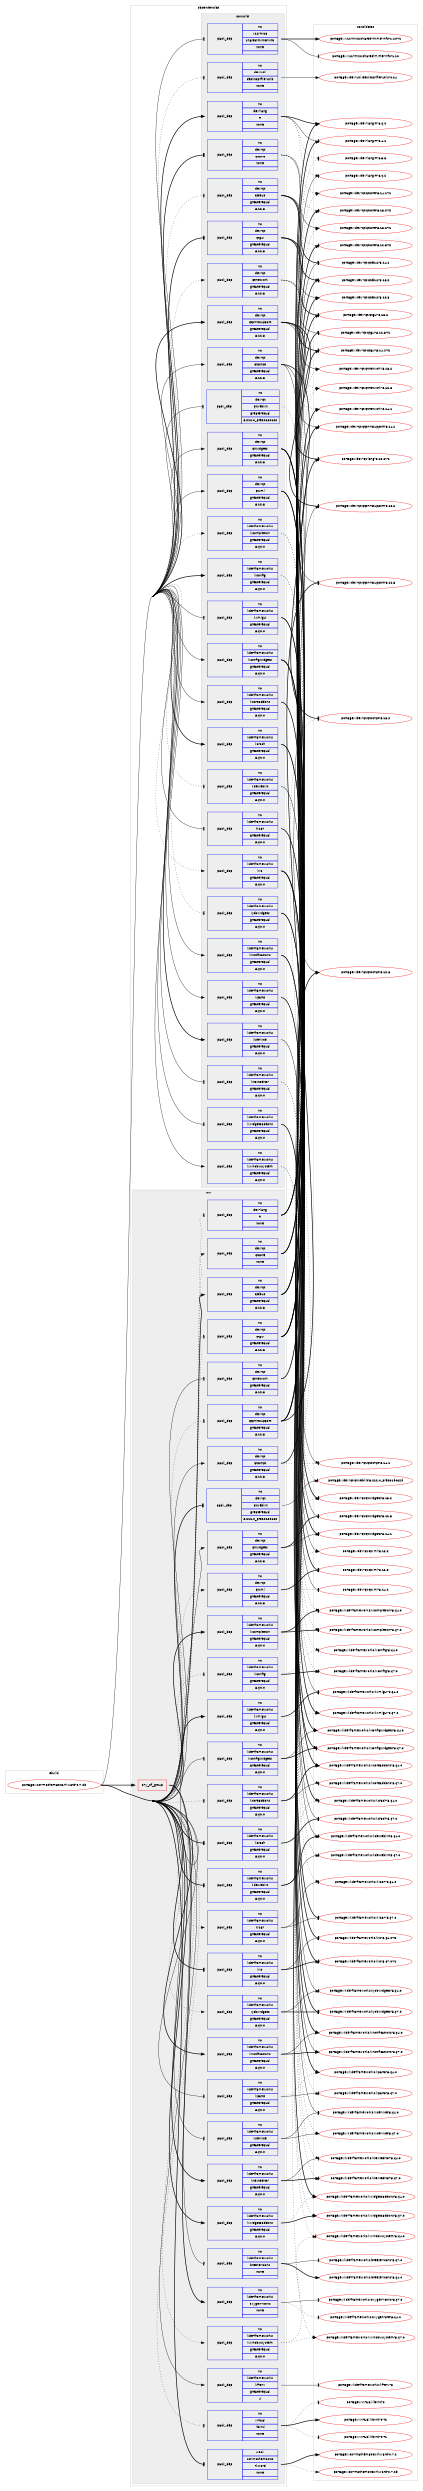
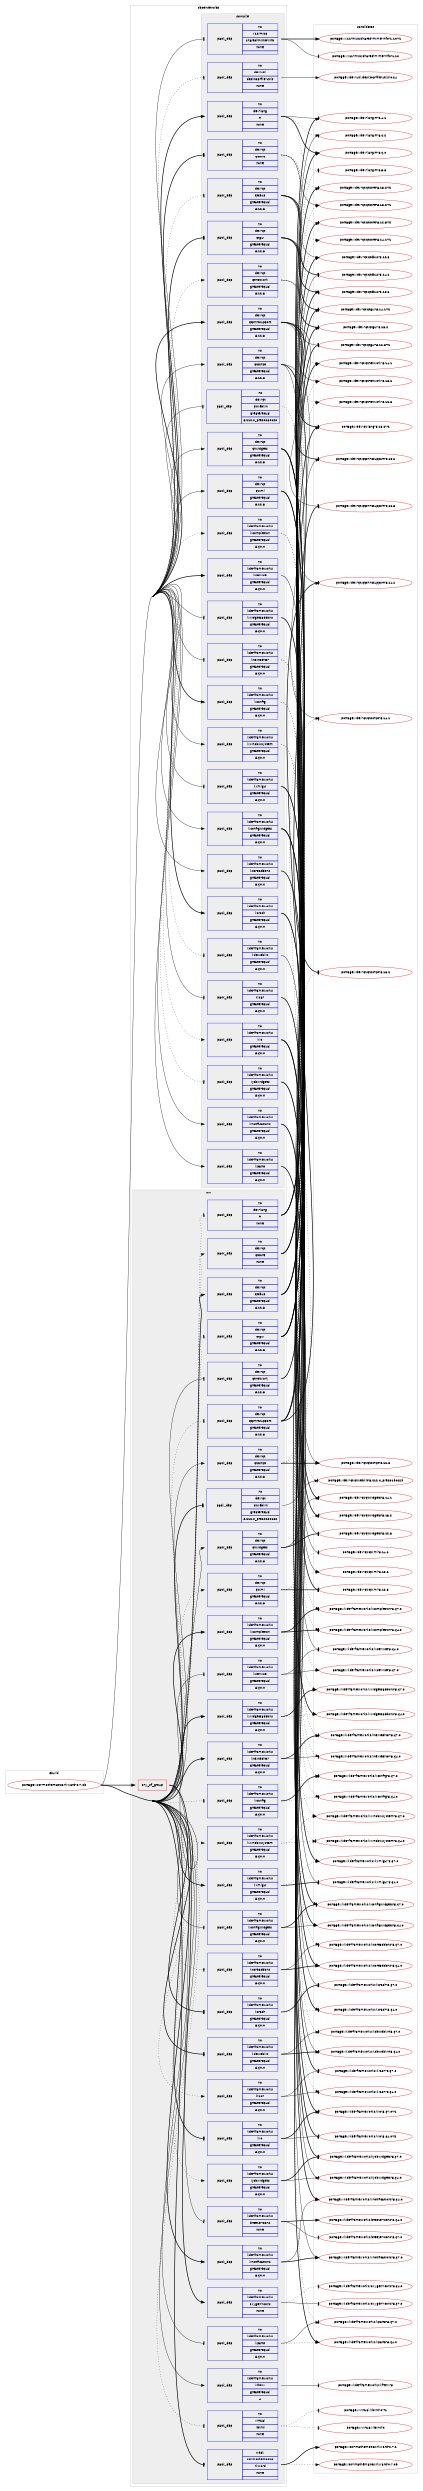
(366, 2317) -> (366, 2286)
(366, 2420) -> none
